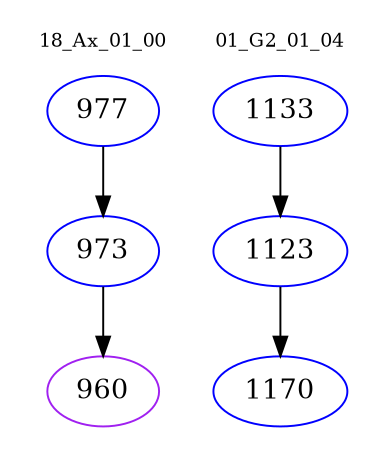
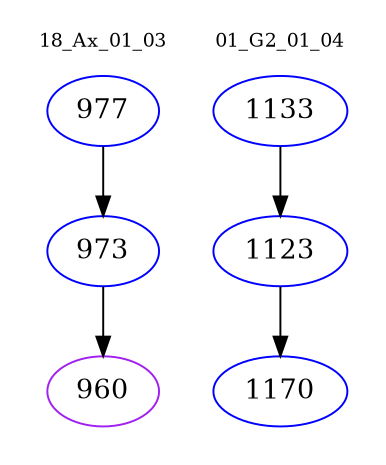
(103, 42) -> (103, 42)
